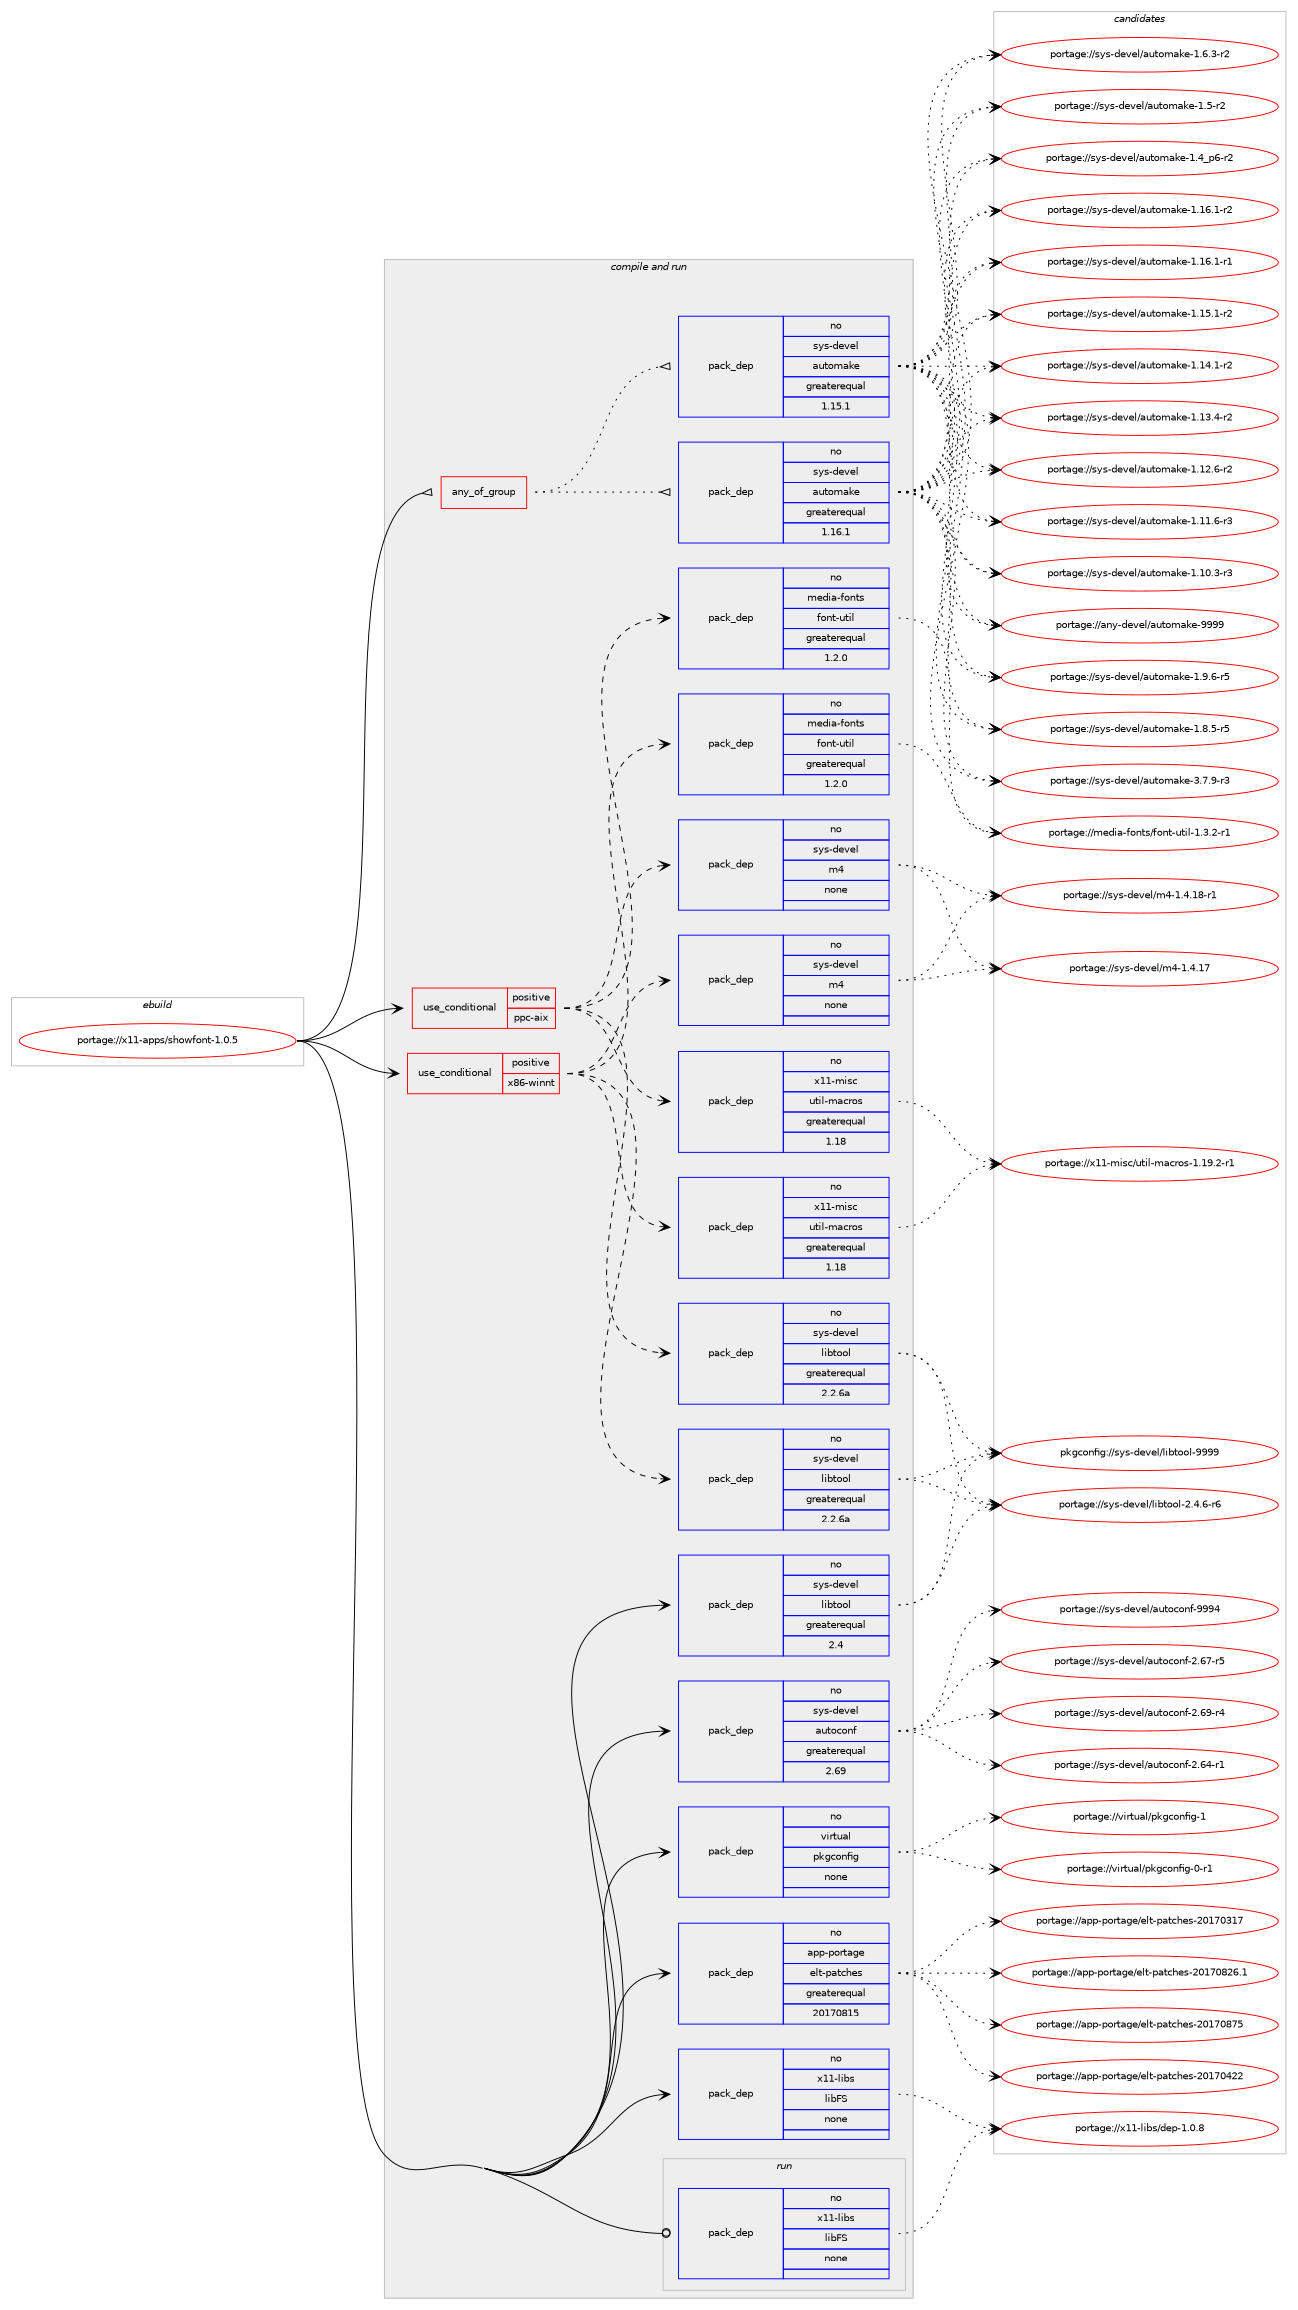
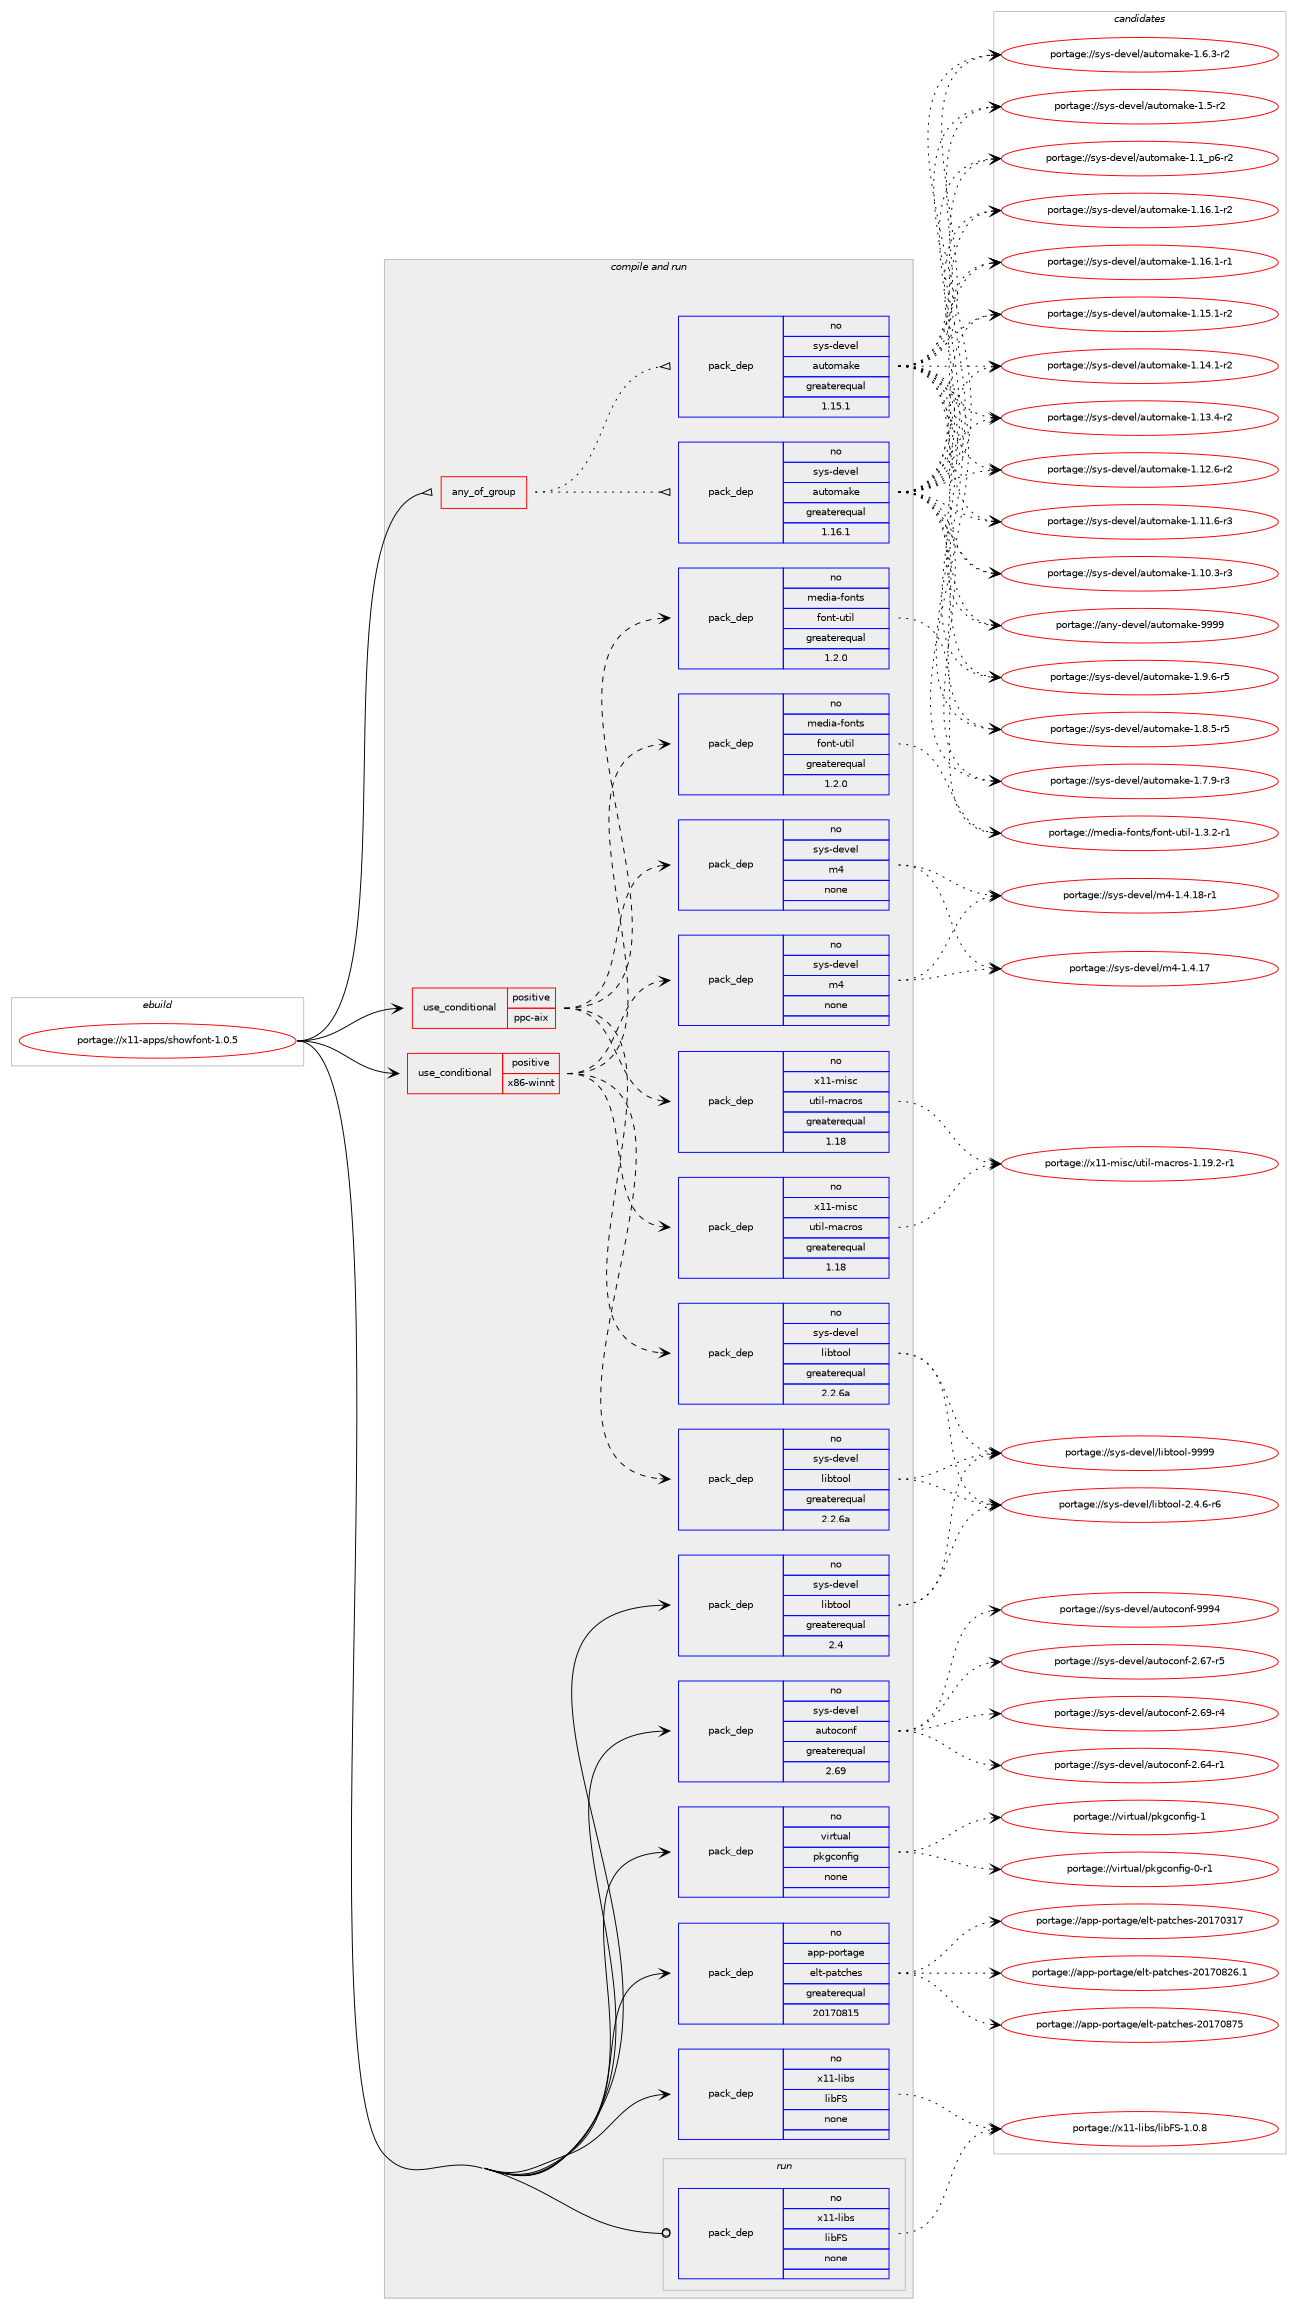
(1140, 159) -> (1140, 159)
(1140, 781) -> (1140, 781)
(1140, 1453) -> (1140, 1453)
(1140, 2077) -> none
(1140, 2129) -> (1140, 2129)
